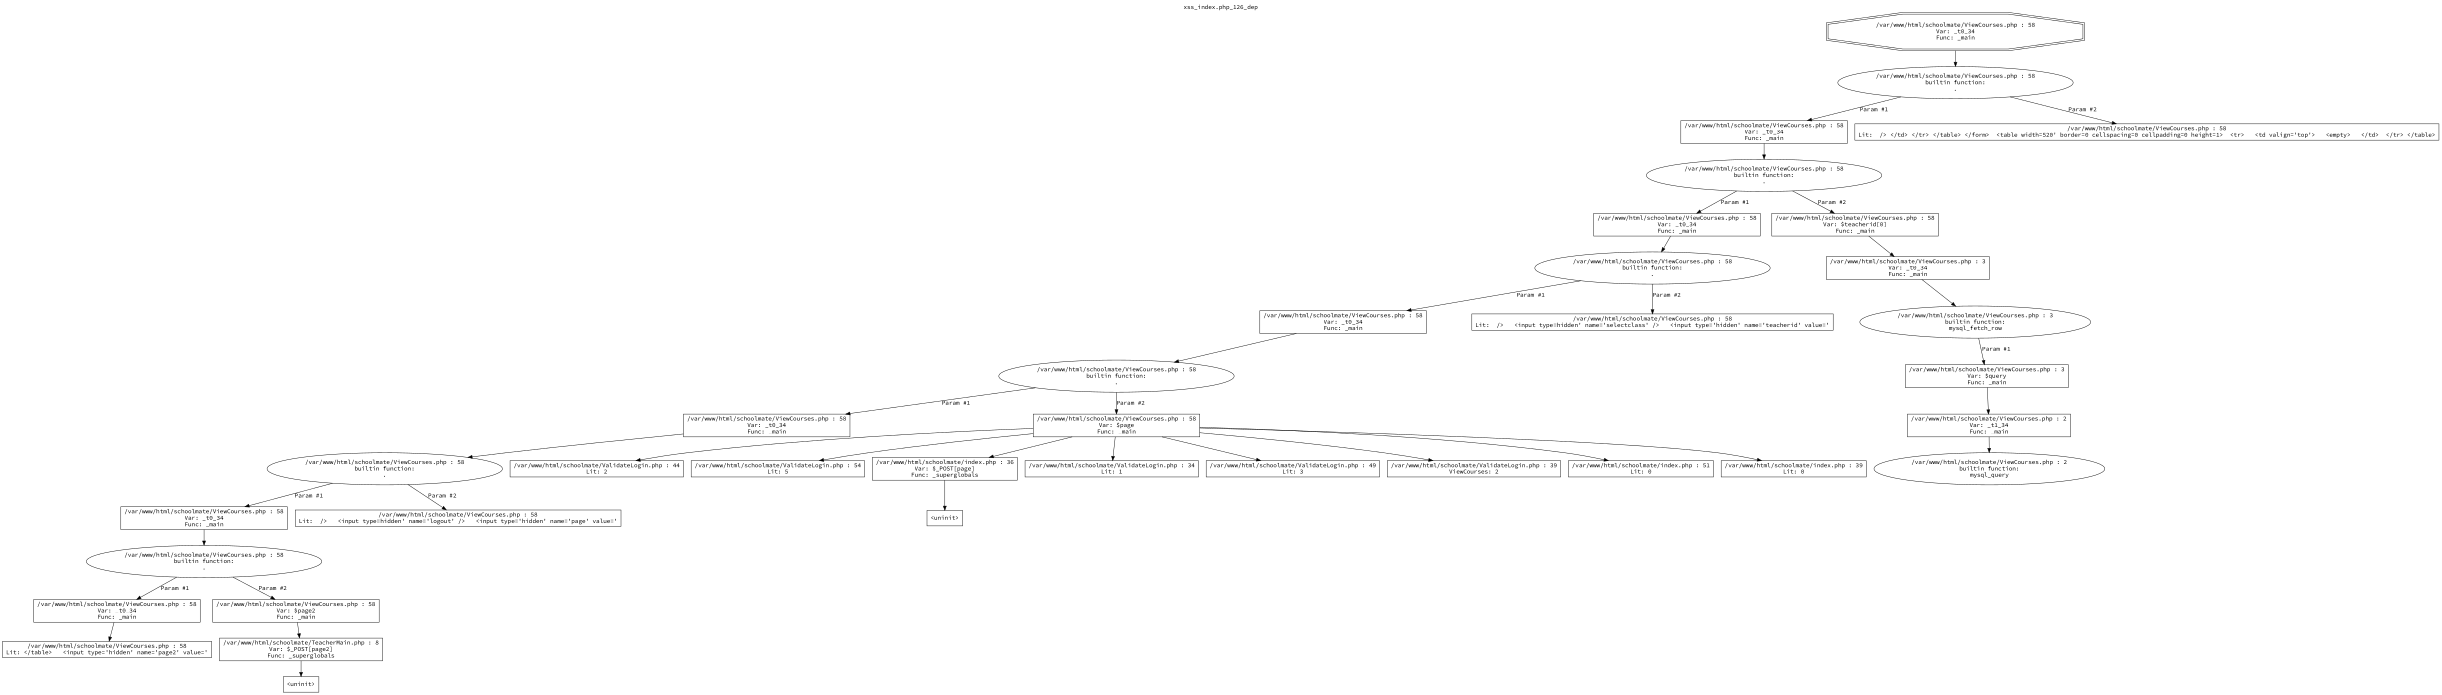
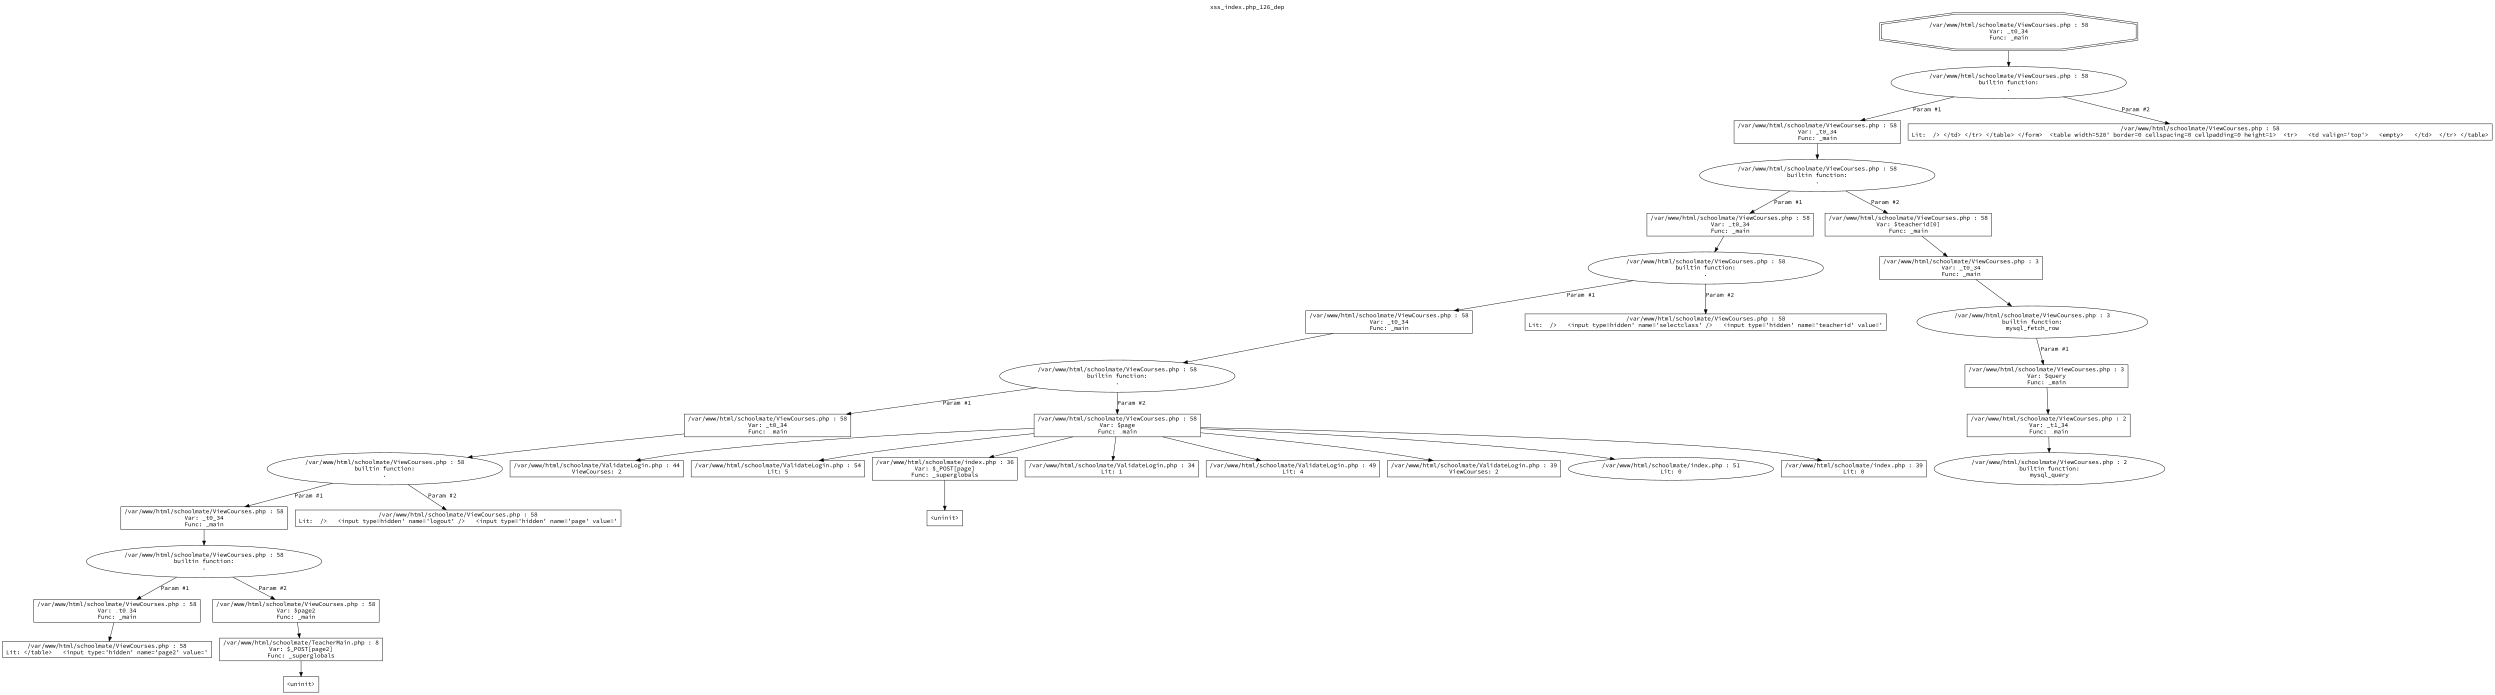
(597, 469) -> (597, 469)
(1293, 469) -> (1293, 469)
(1641, 469) -> (1671, 469)
